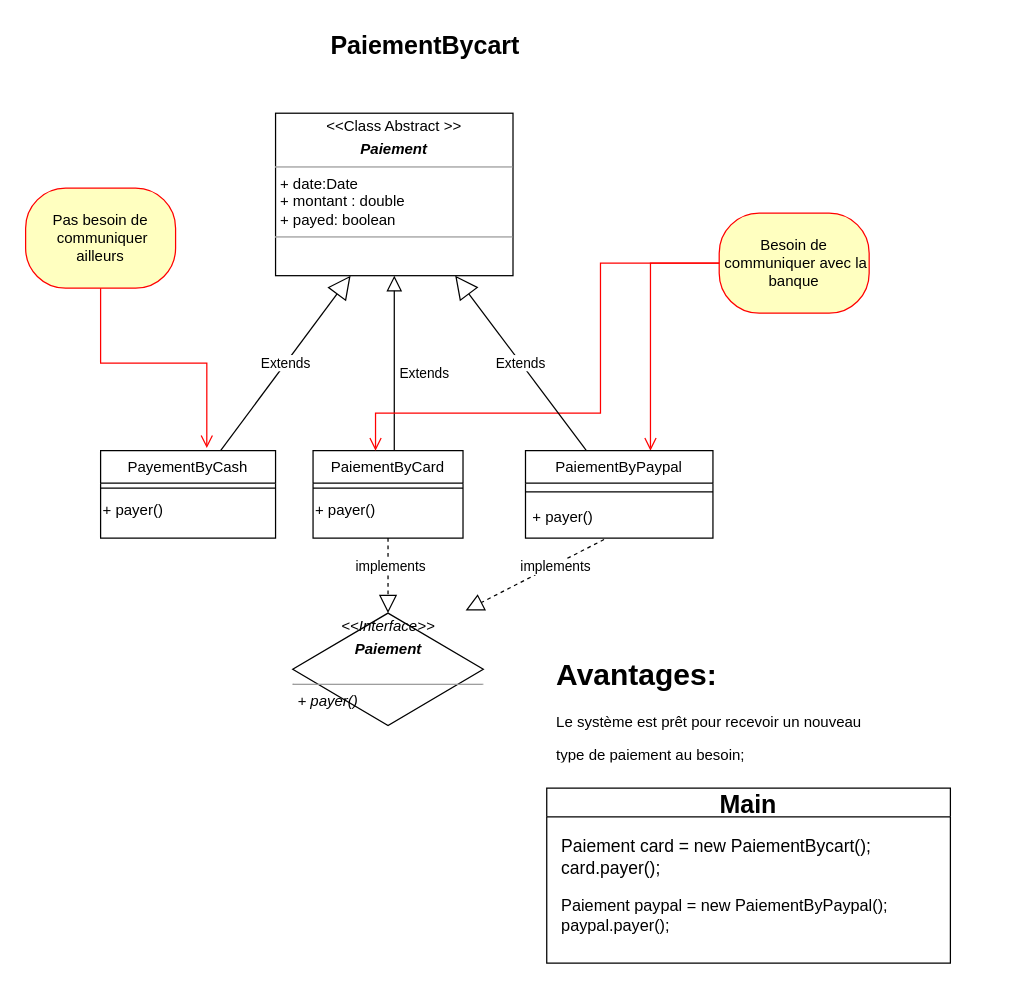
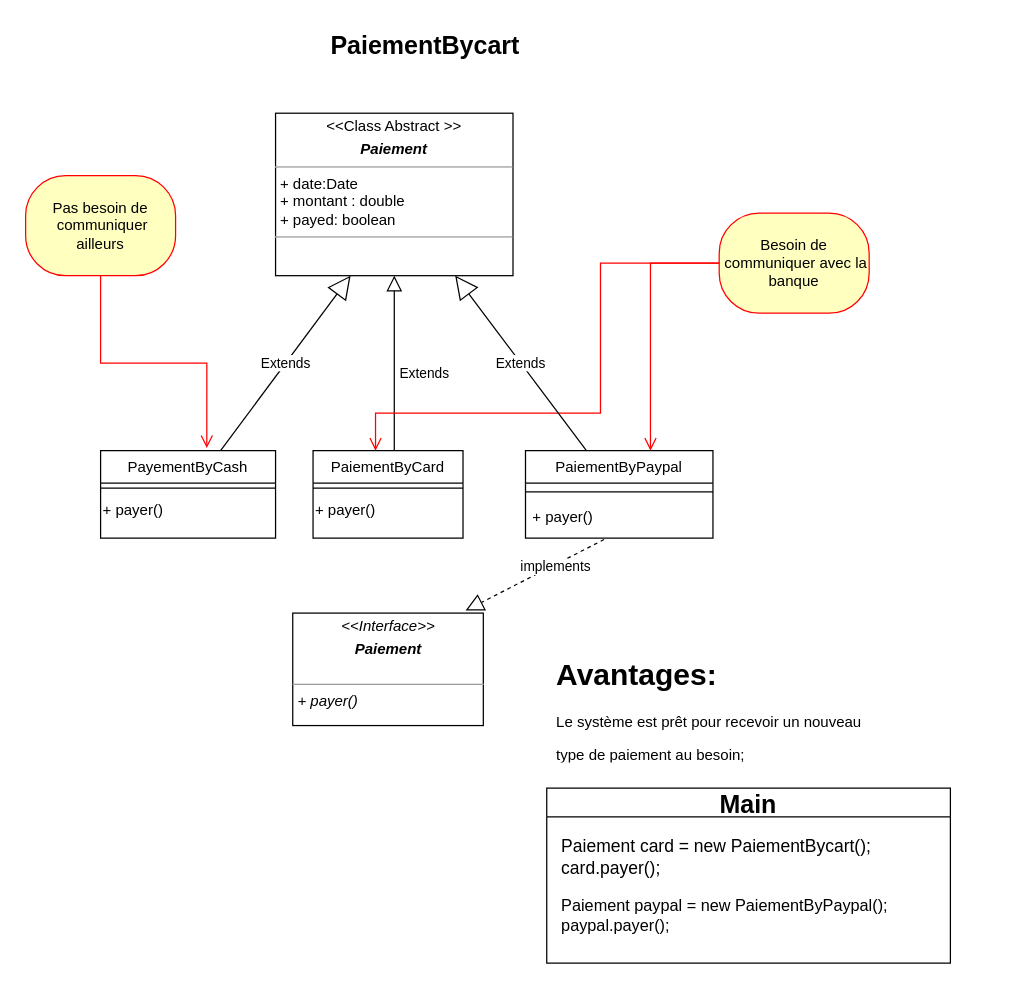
(101, 238) -> (101, 226)
(388, 568) -> none
(388, 669) -> (388, 669)
